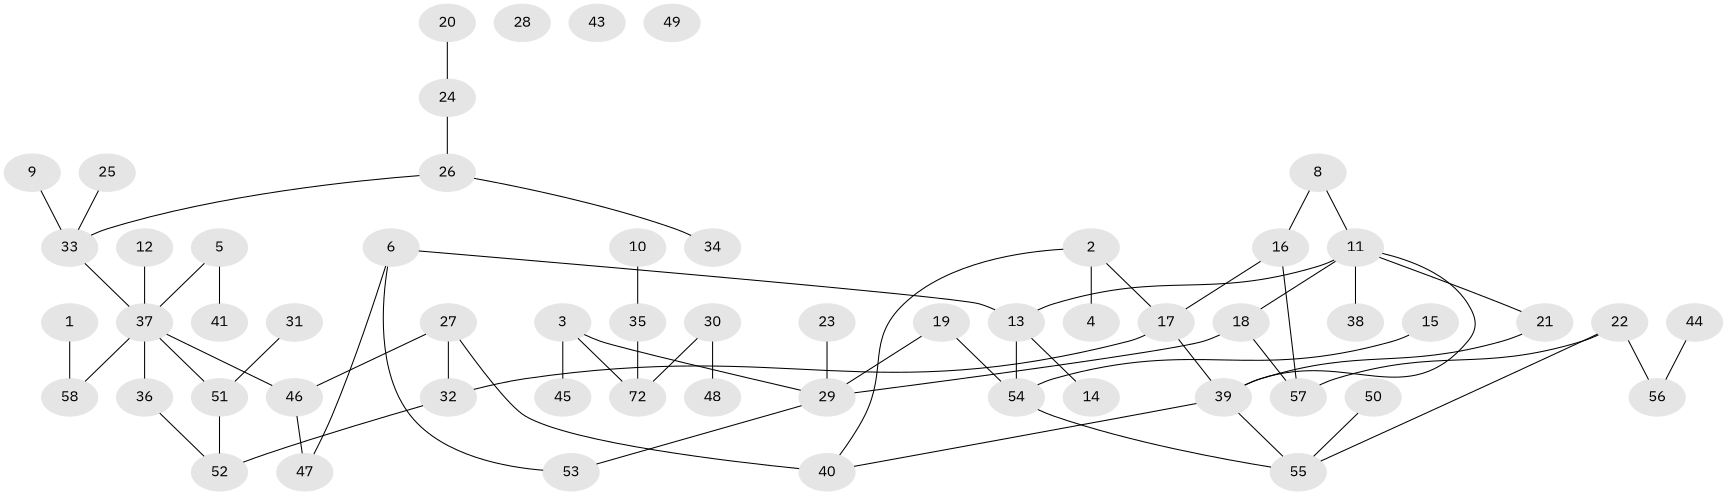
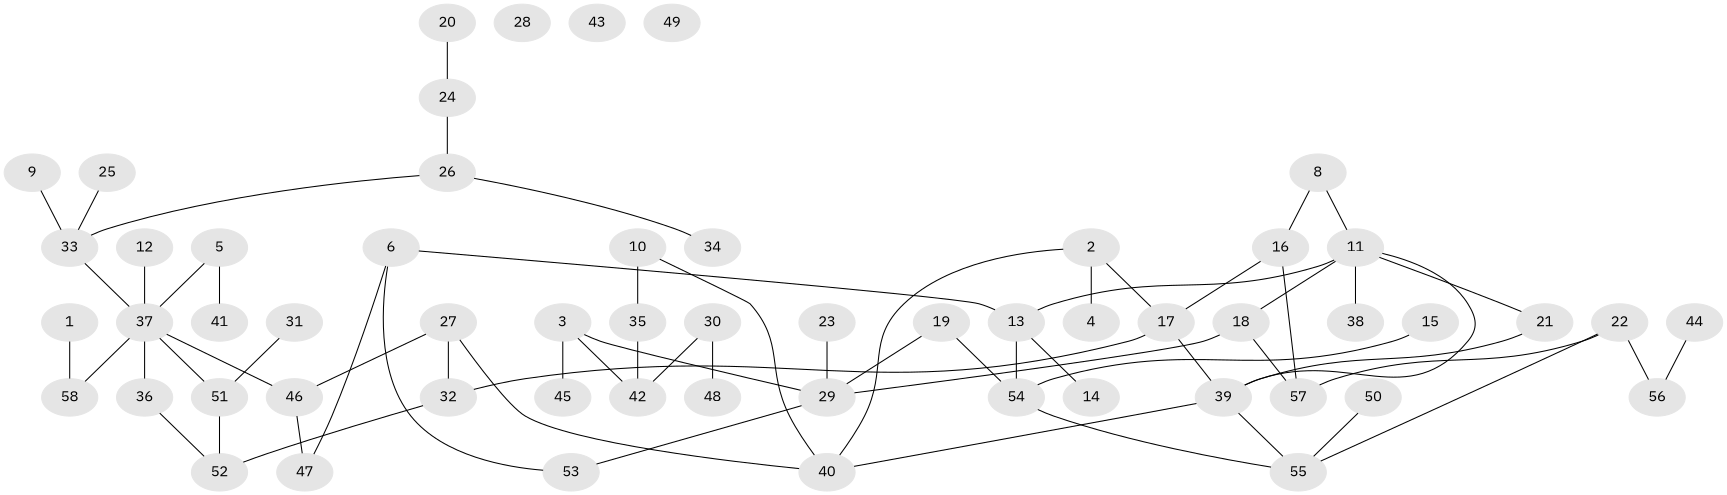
none -> (768, 332)
(638, 397) -> (638, 397)
